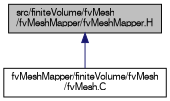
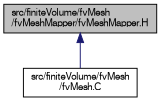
(85, 83) -> (80, 83)
